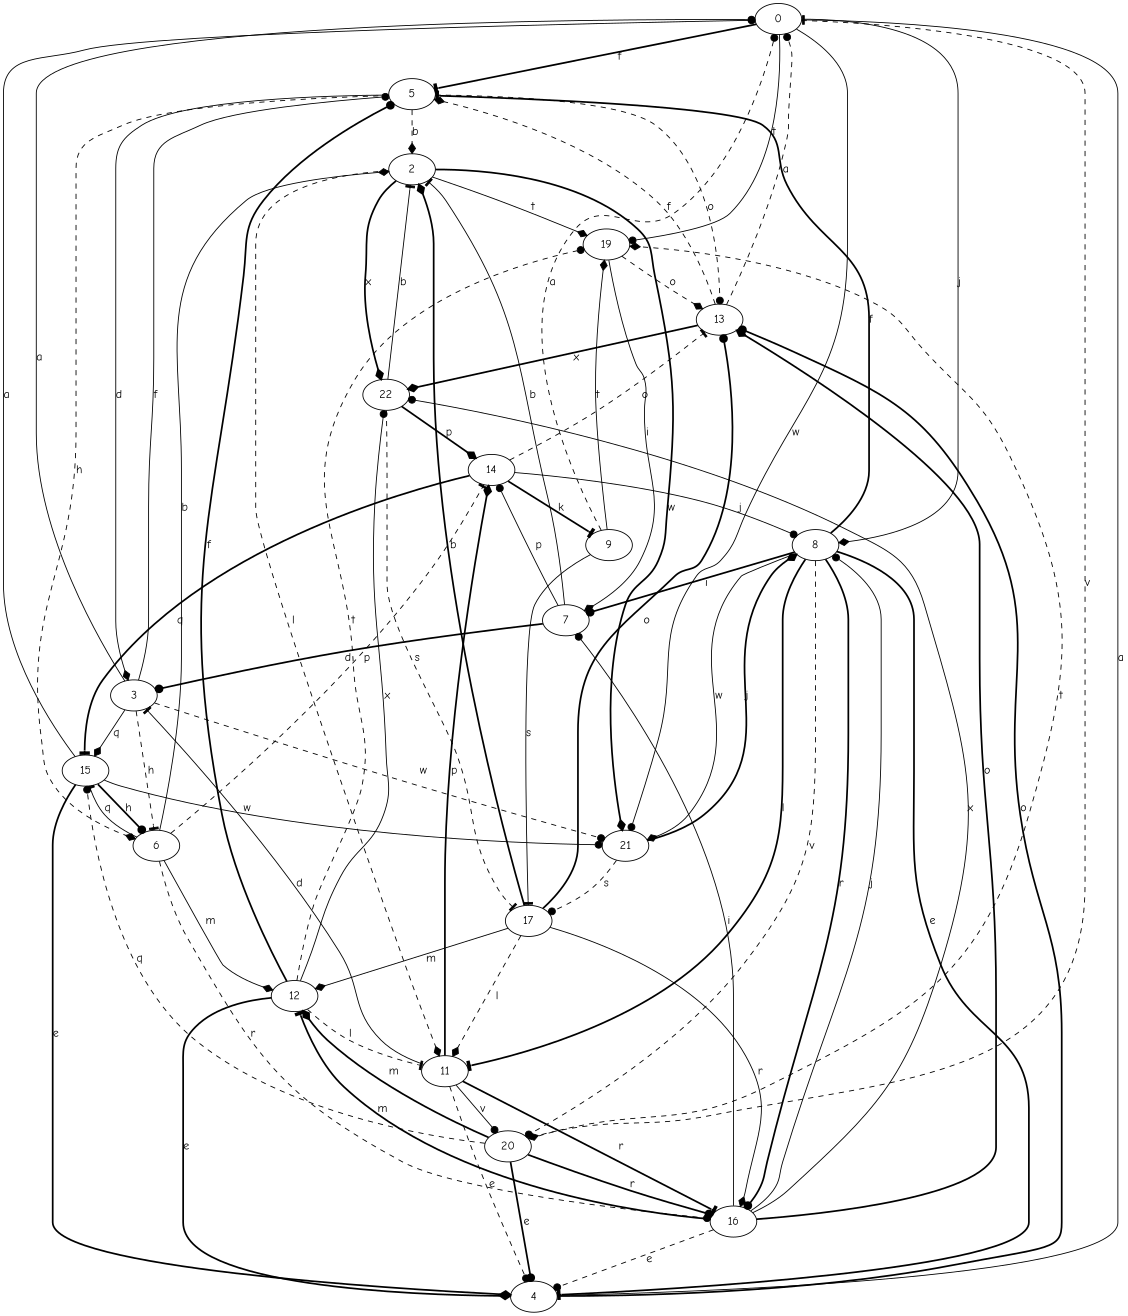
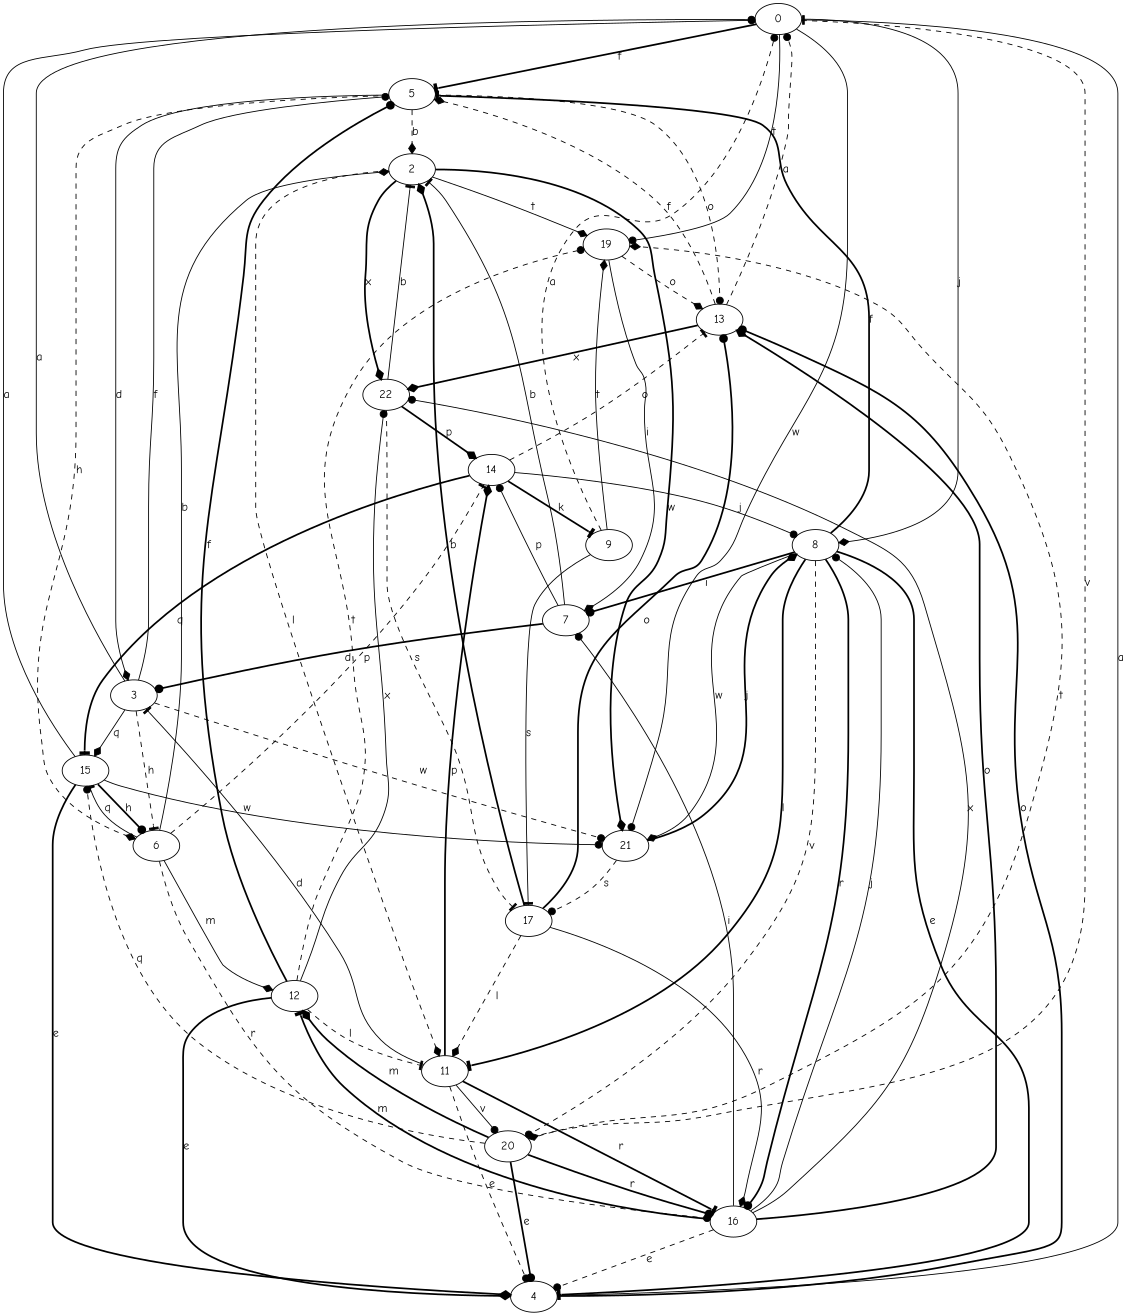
(417, 957) -> none
